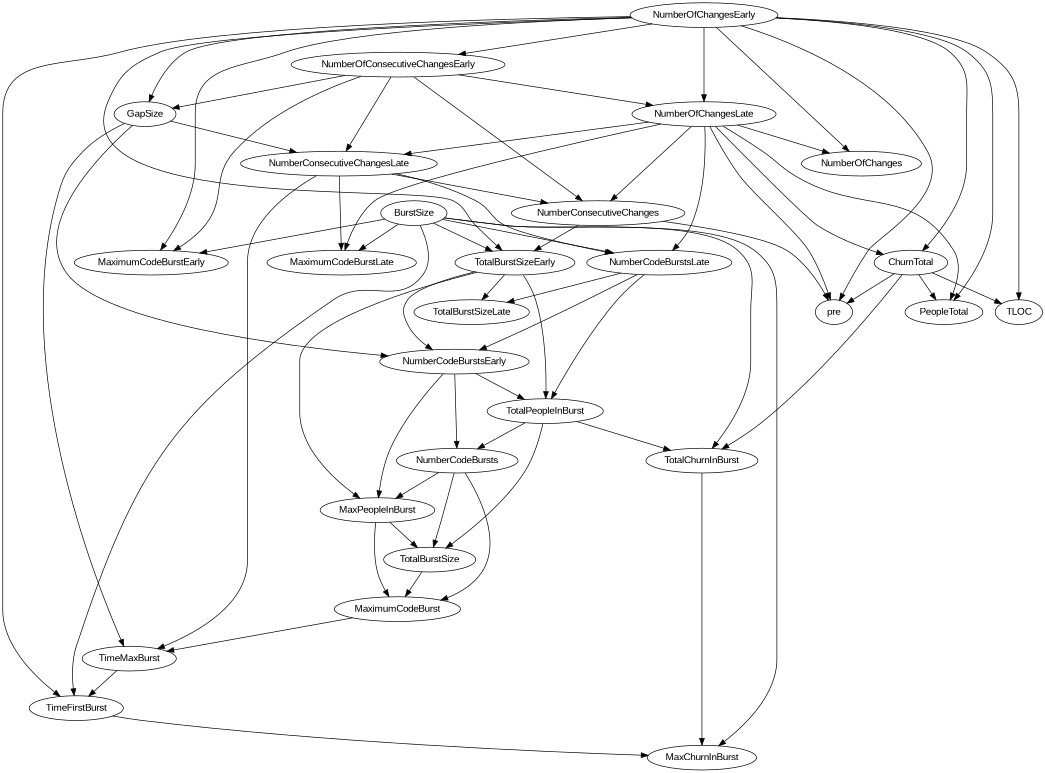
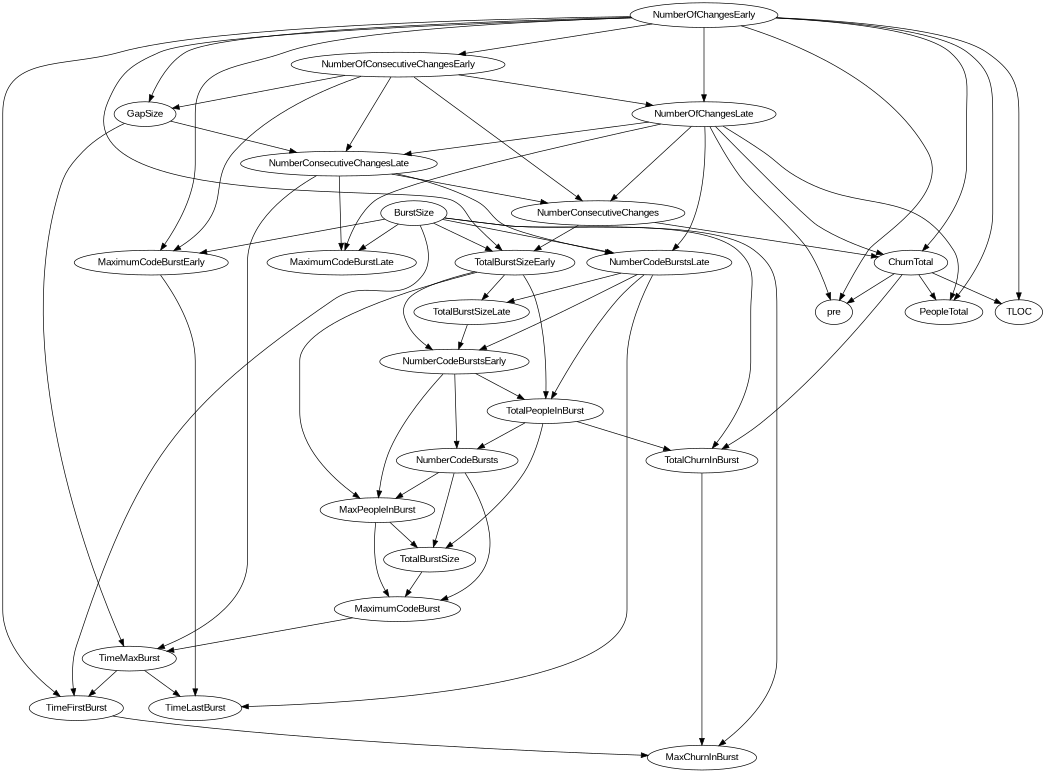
(861, 164) -> none
(754, 238) -> (763, 239)
(133, 311) -> (464, 334)
none -> (195, 708)
